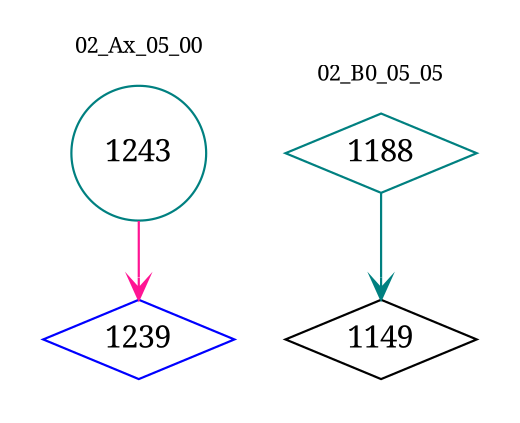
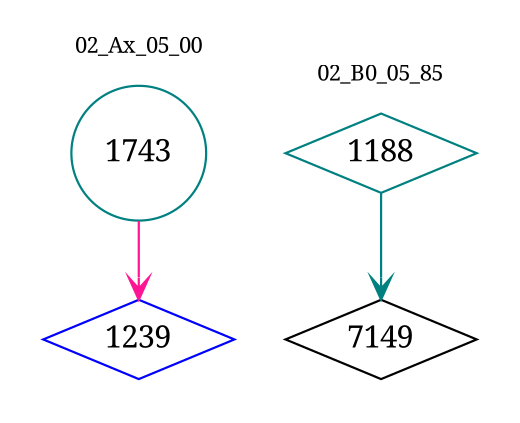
(381, 75) -> (381, 75)
(139, 153) -> (139, 153)
(381, 339) -> (381, 339)
